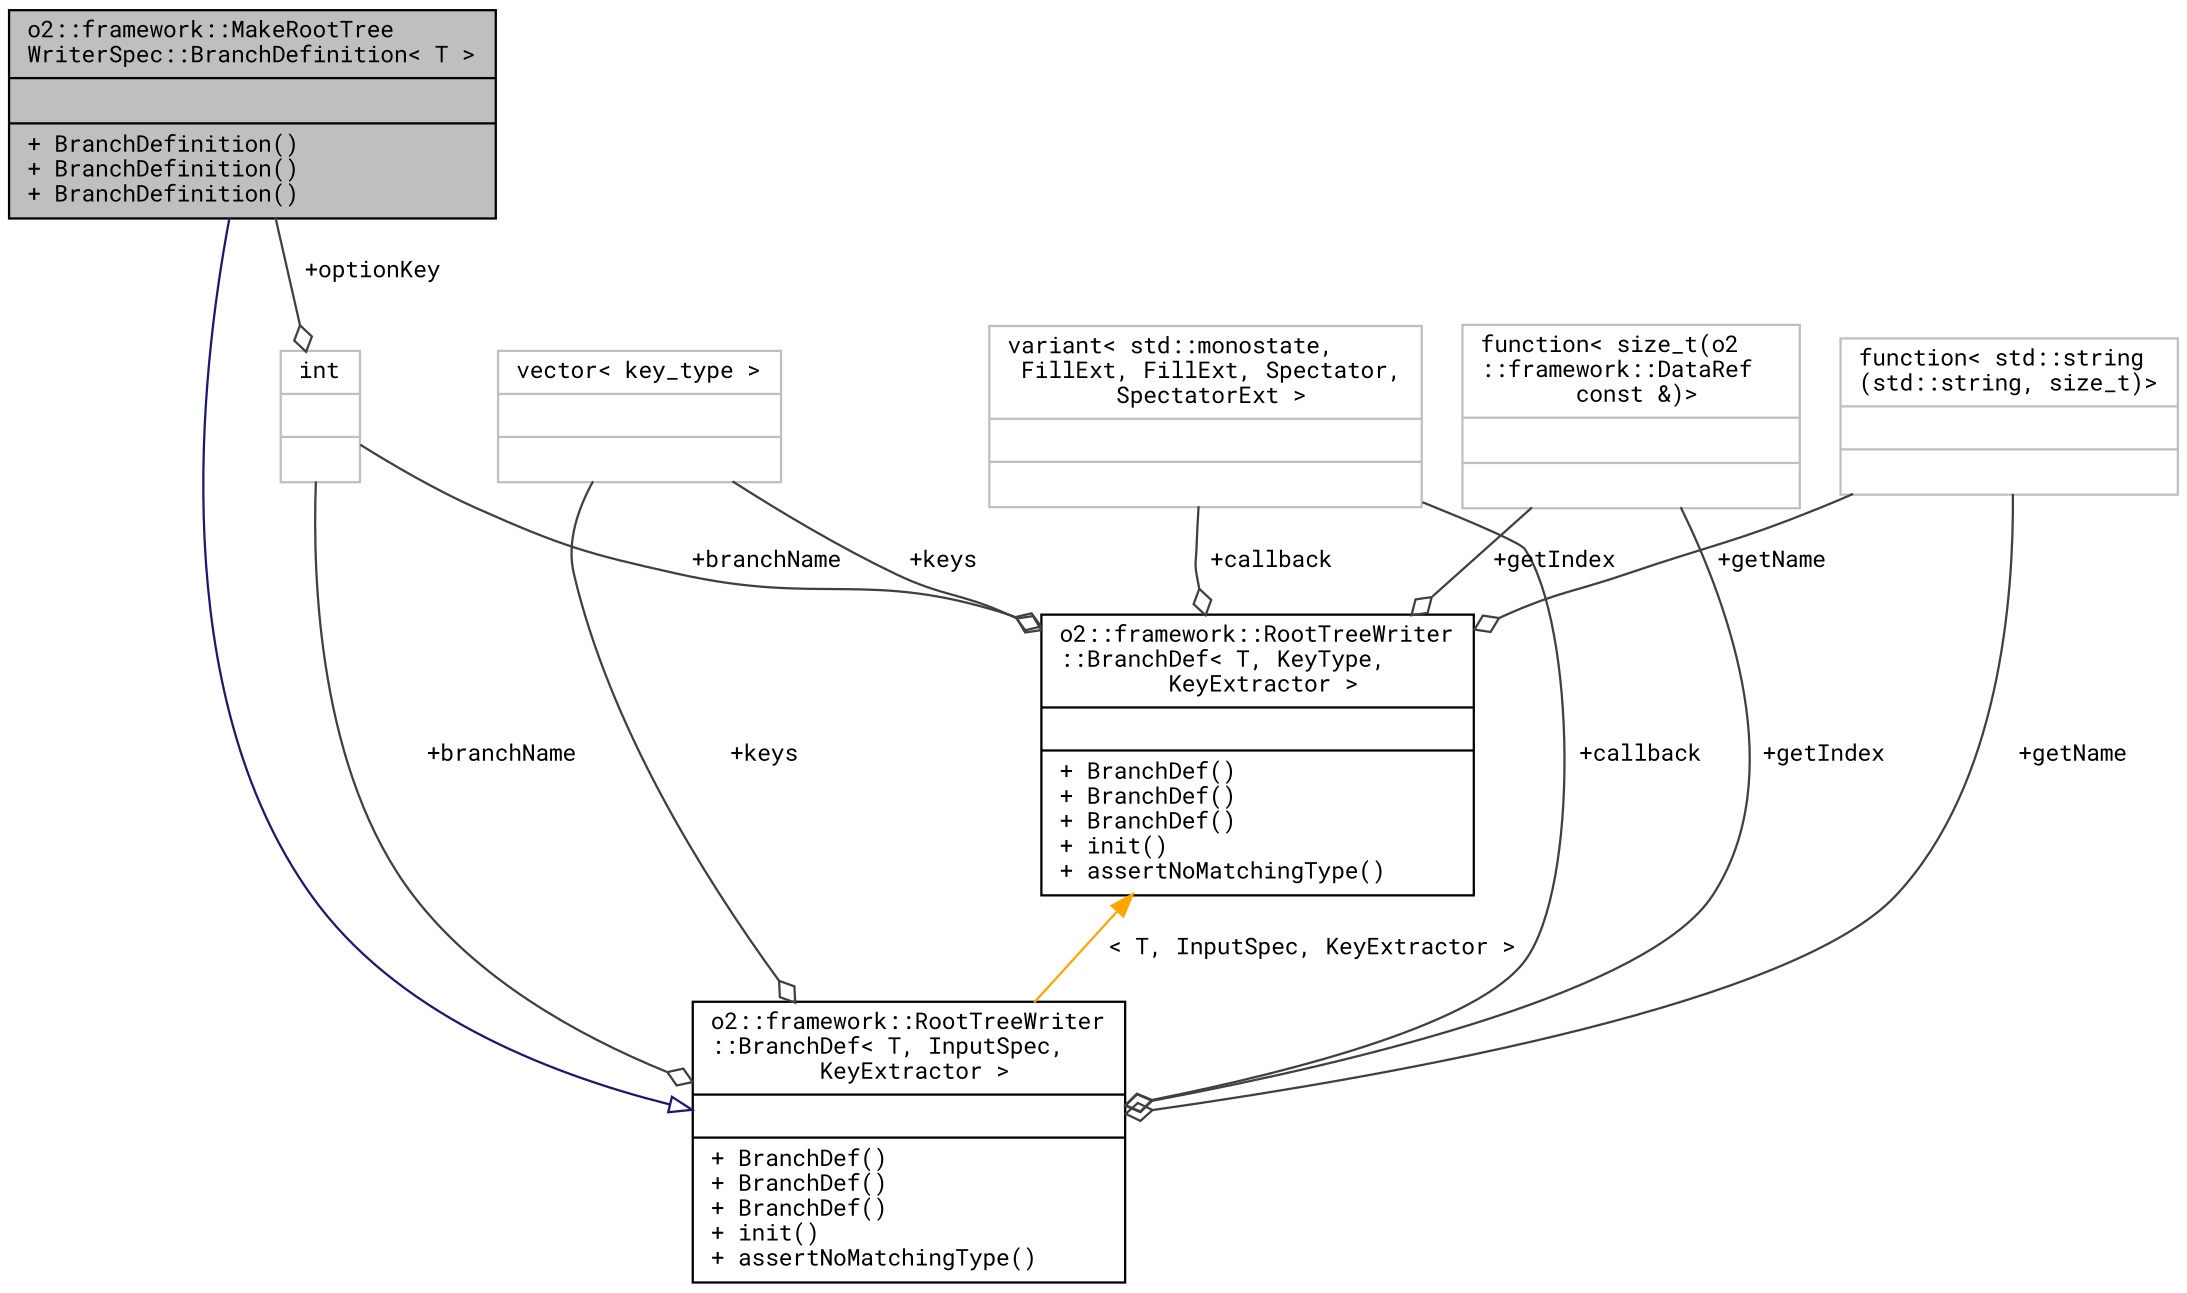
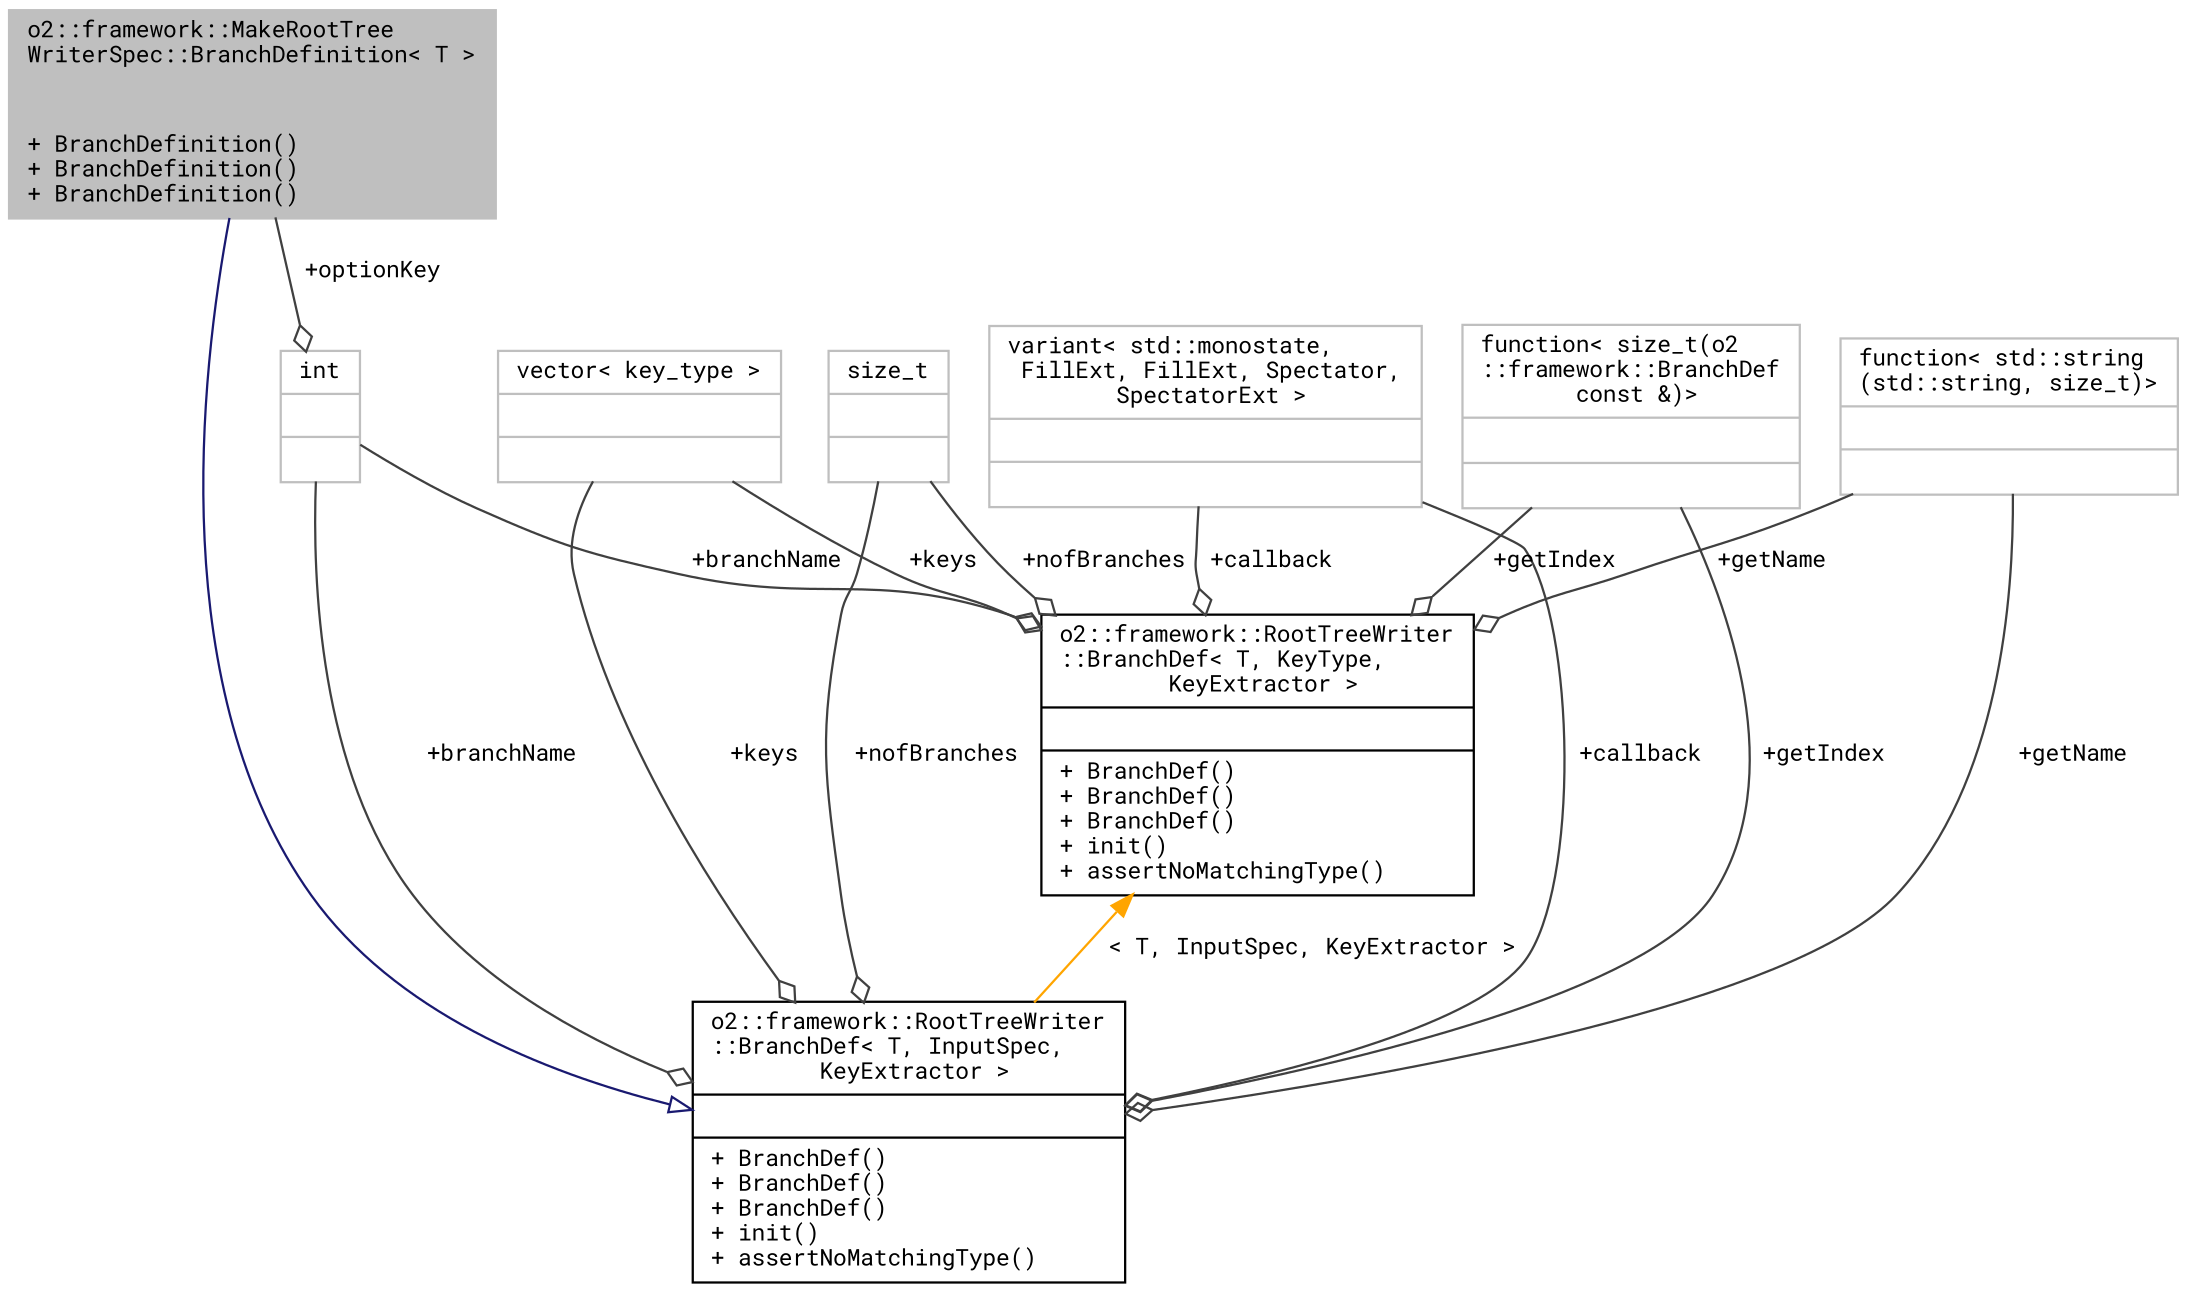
(252, 114) -> (252, 114)
(1618, 370) -> (1631, 370)
none -> (889, 417)
